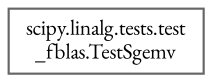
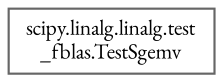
(106, 41) -> (112, 41)
